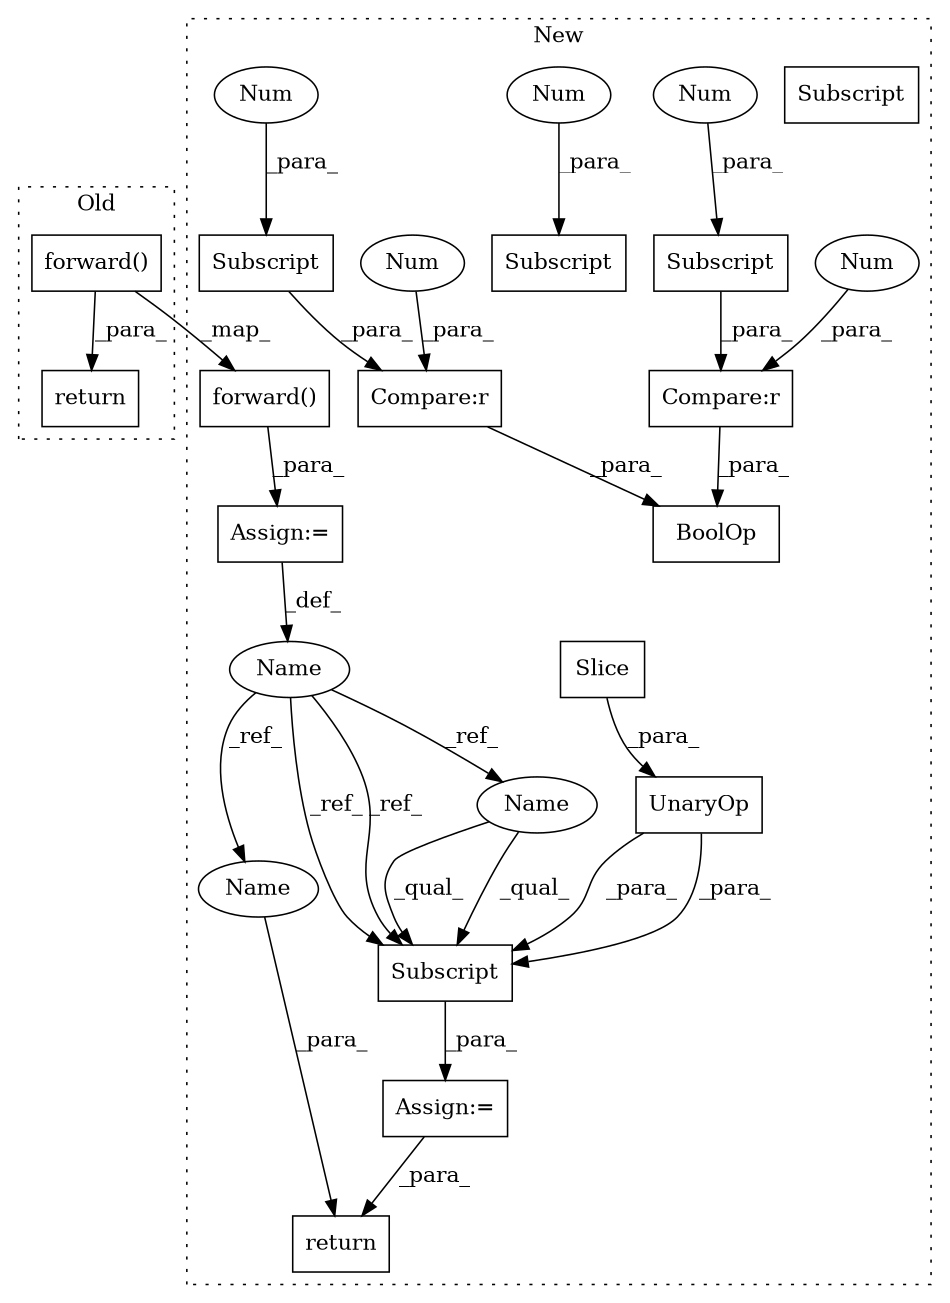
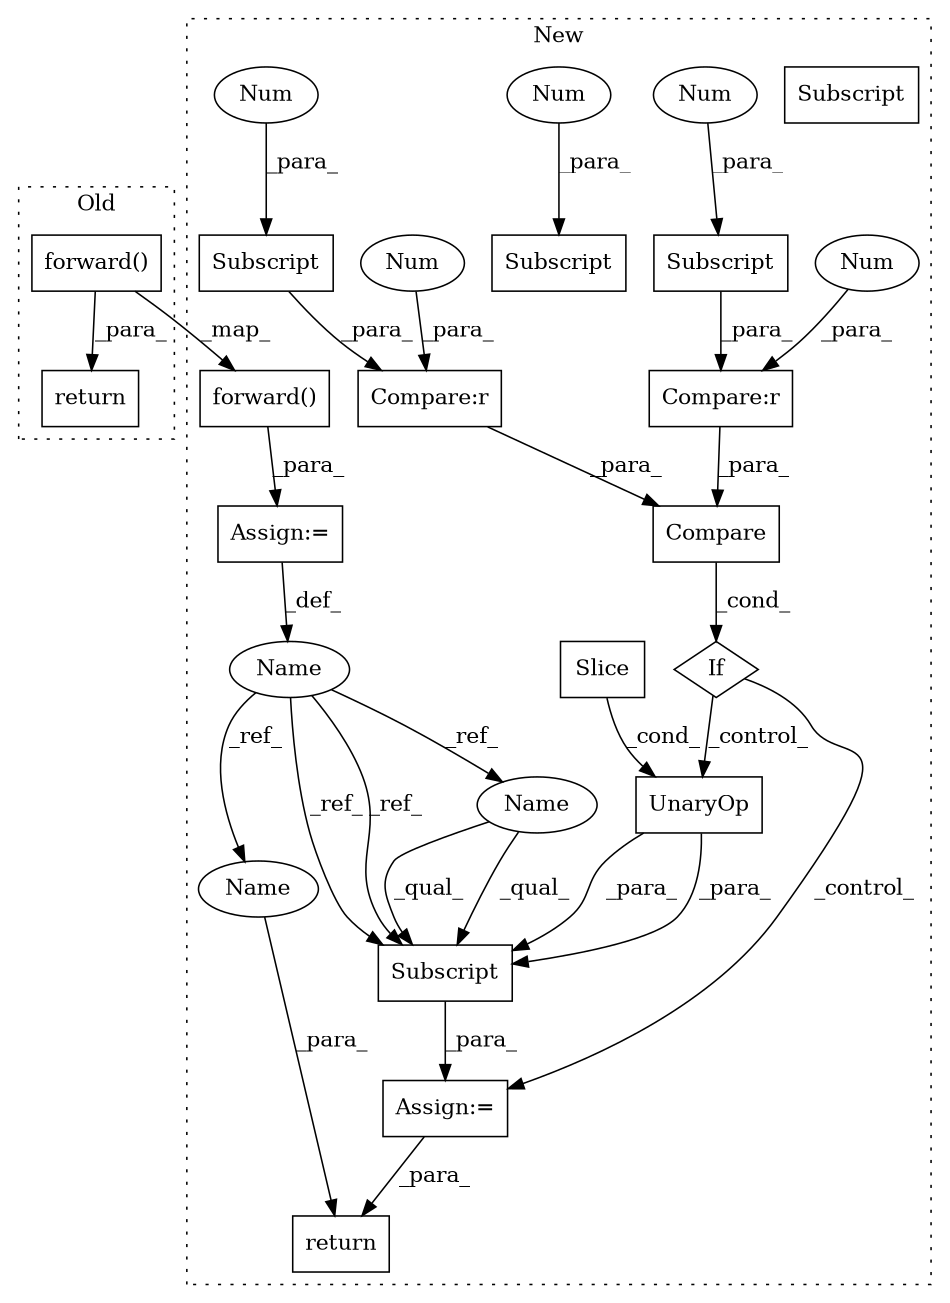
(716, 534) -> (716, 534)
none -> (716, 669)
(663, 737) -> (663, 737)
